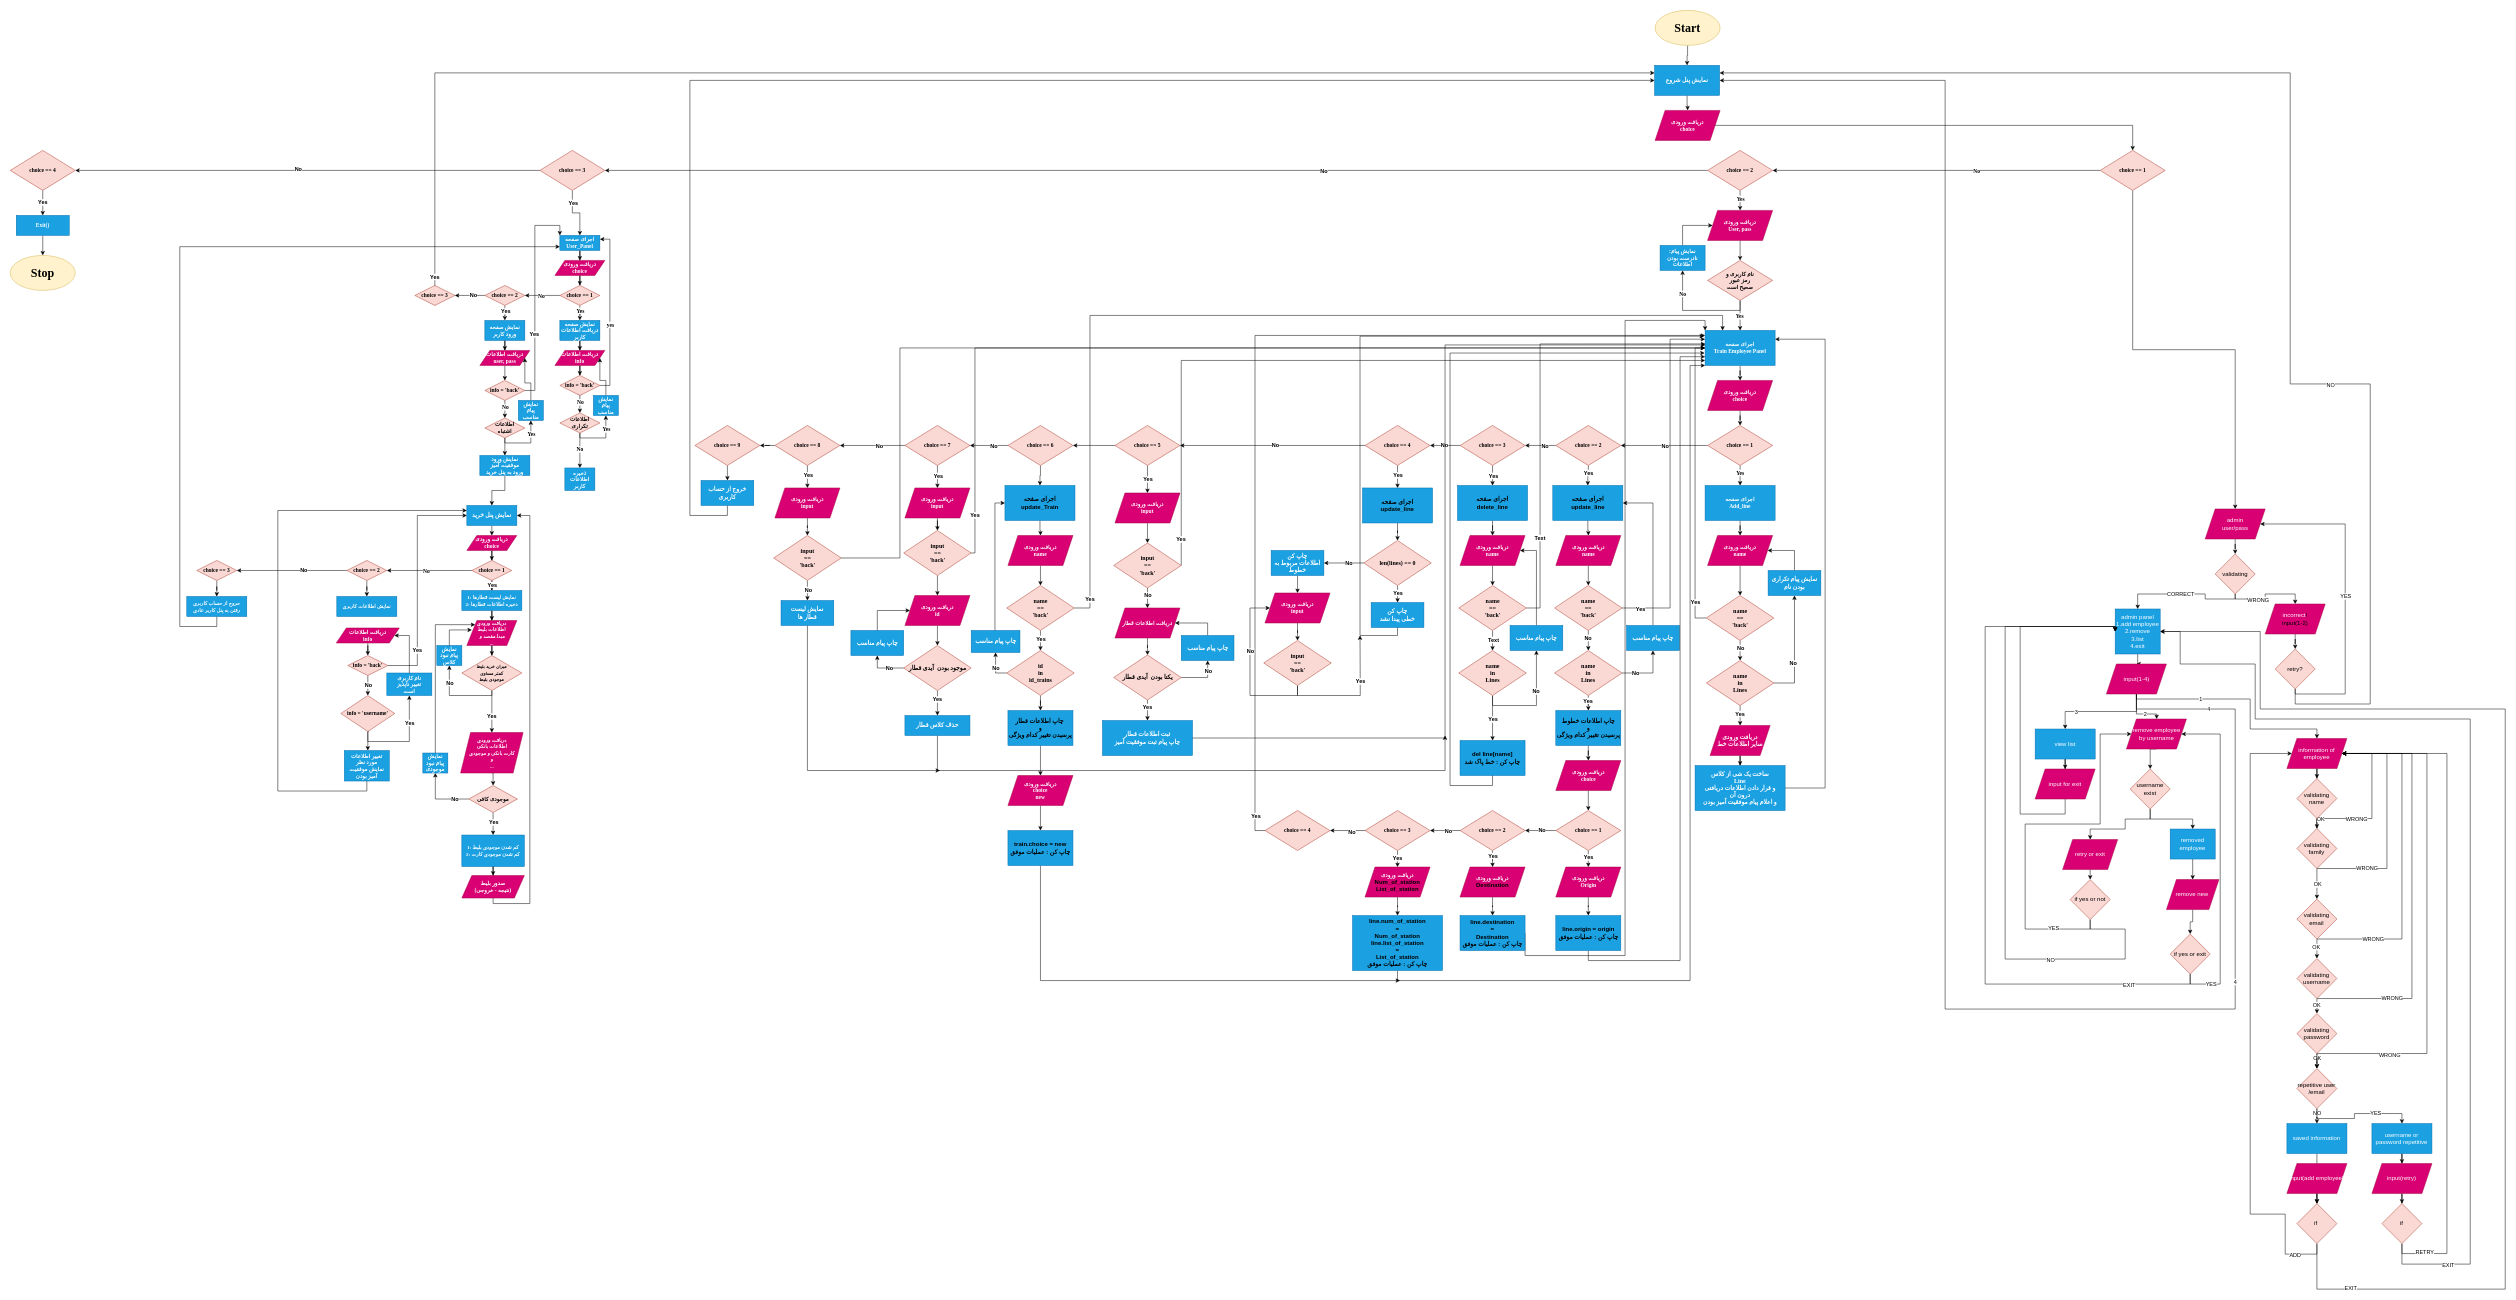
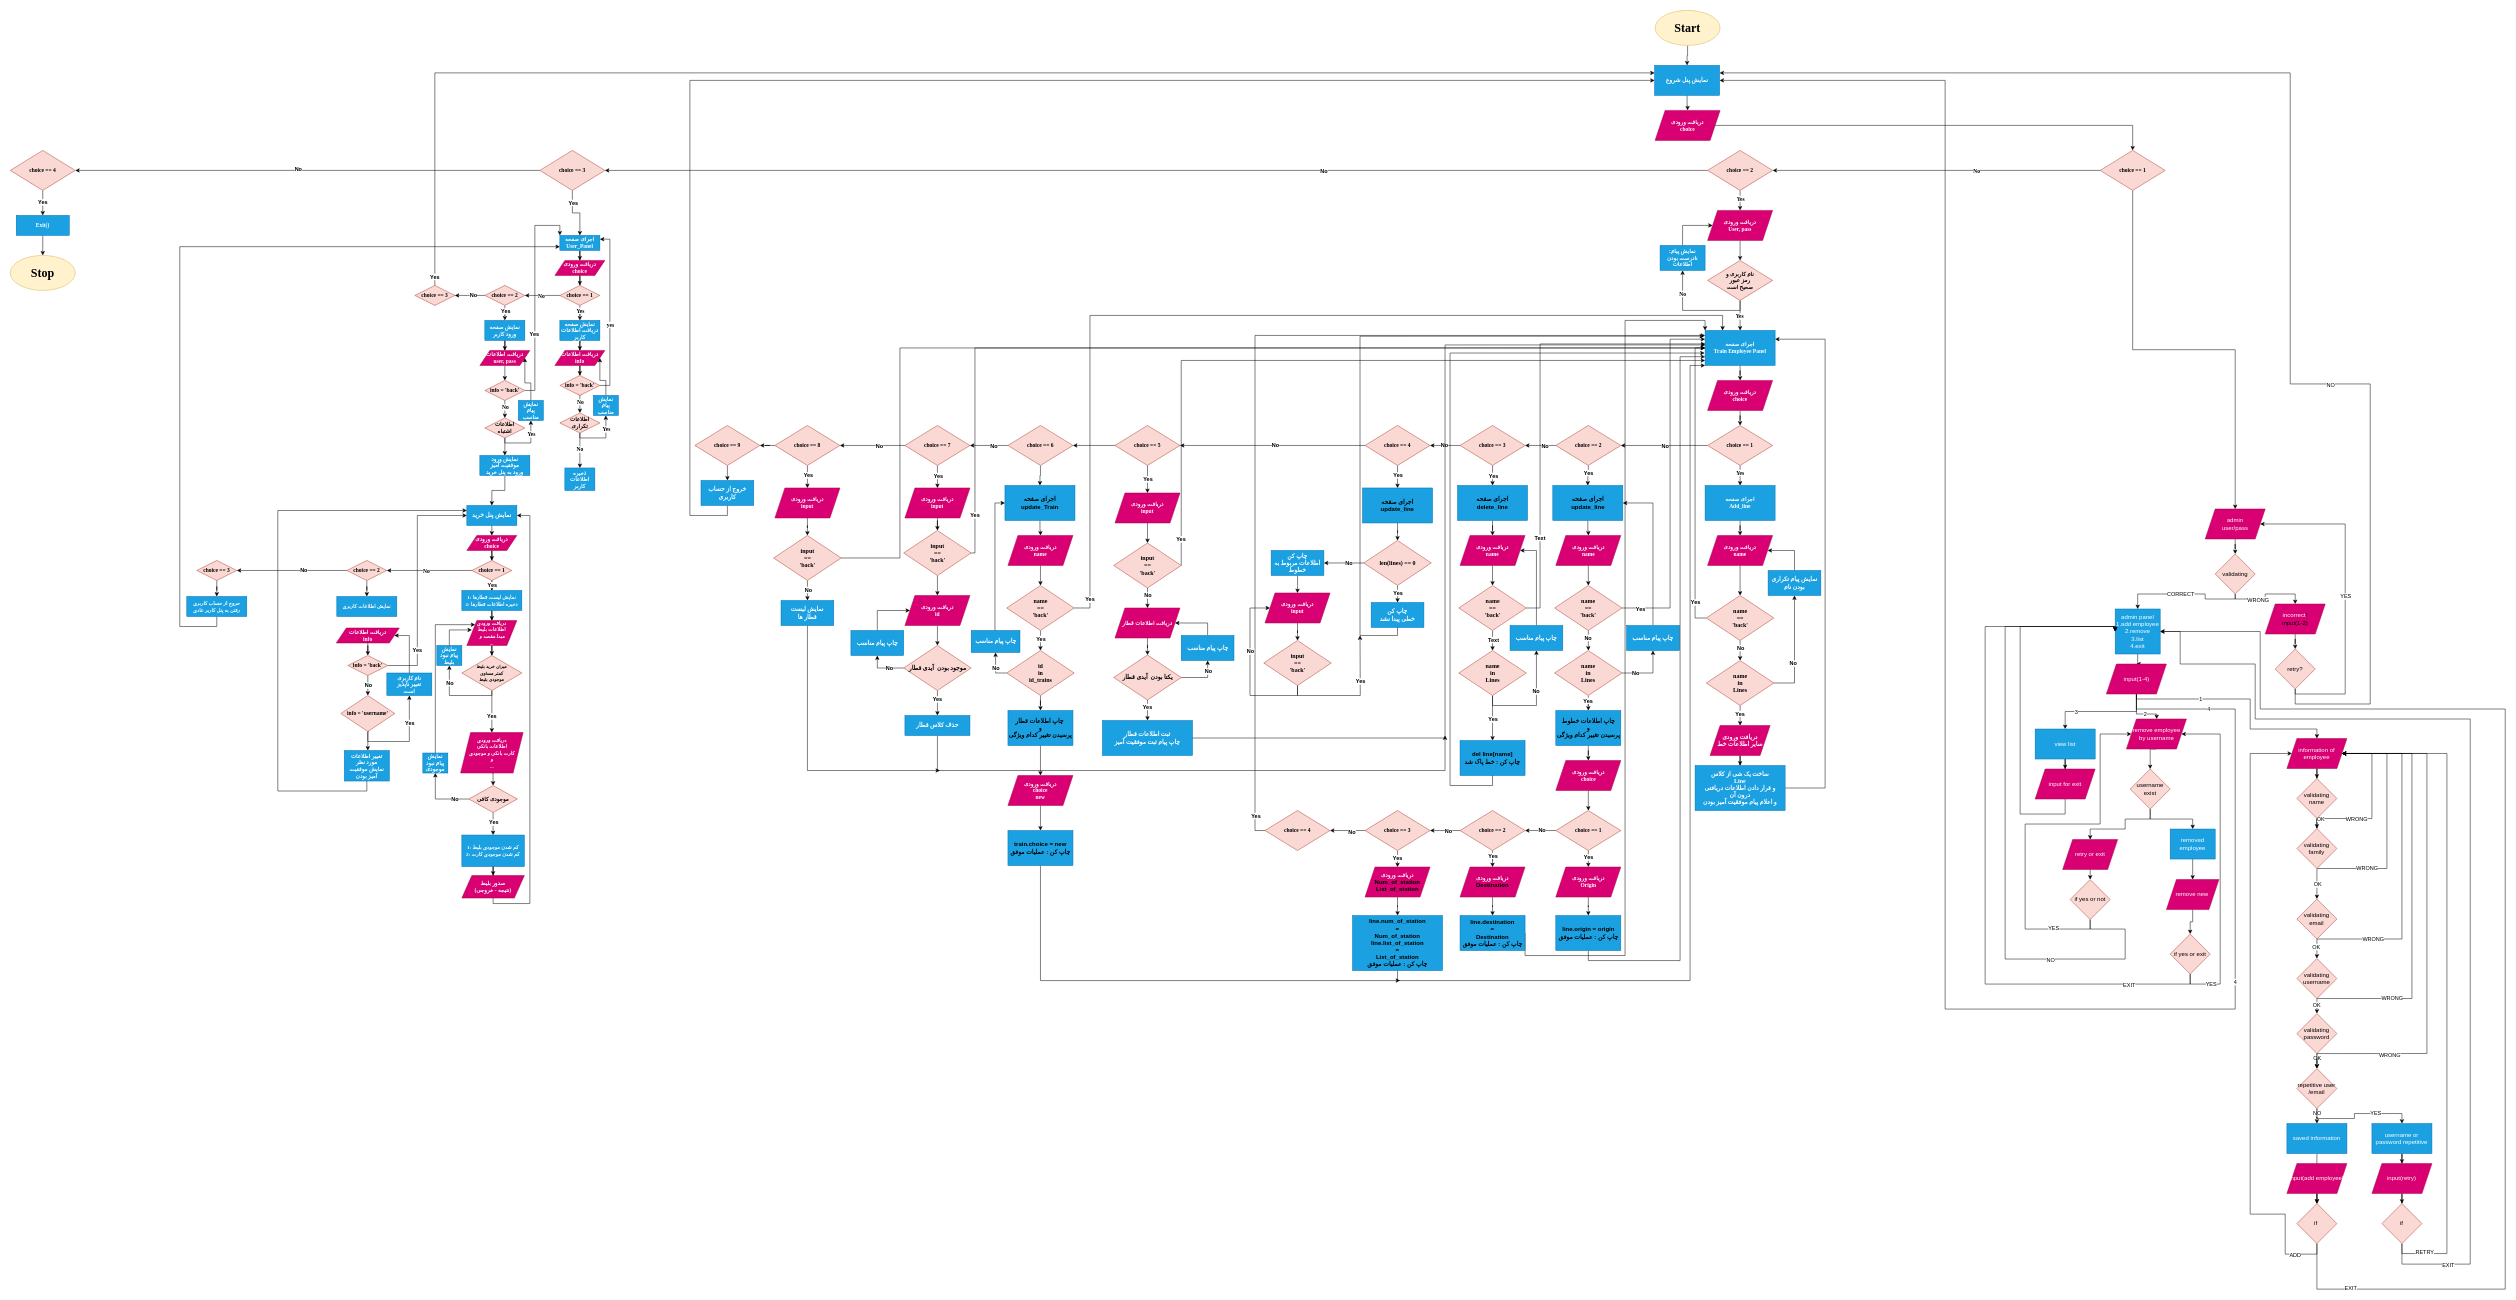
(449, 655) -> (449, 655)
